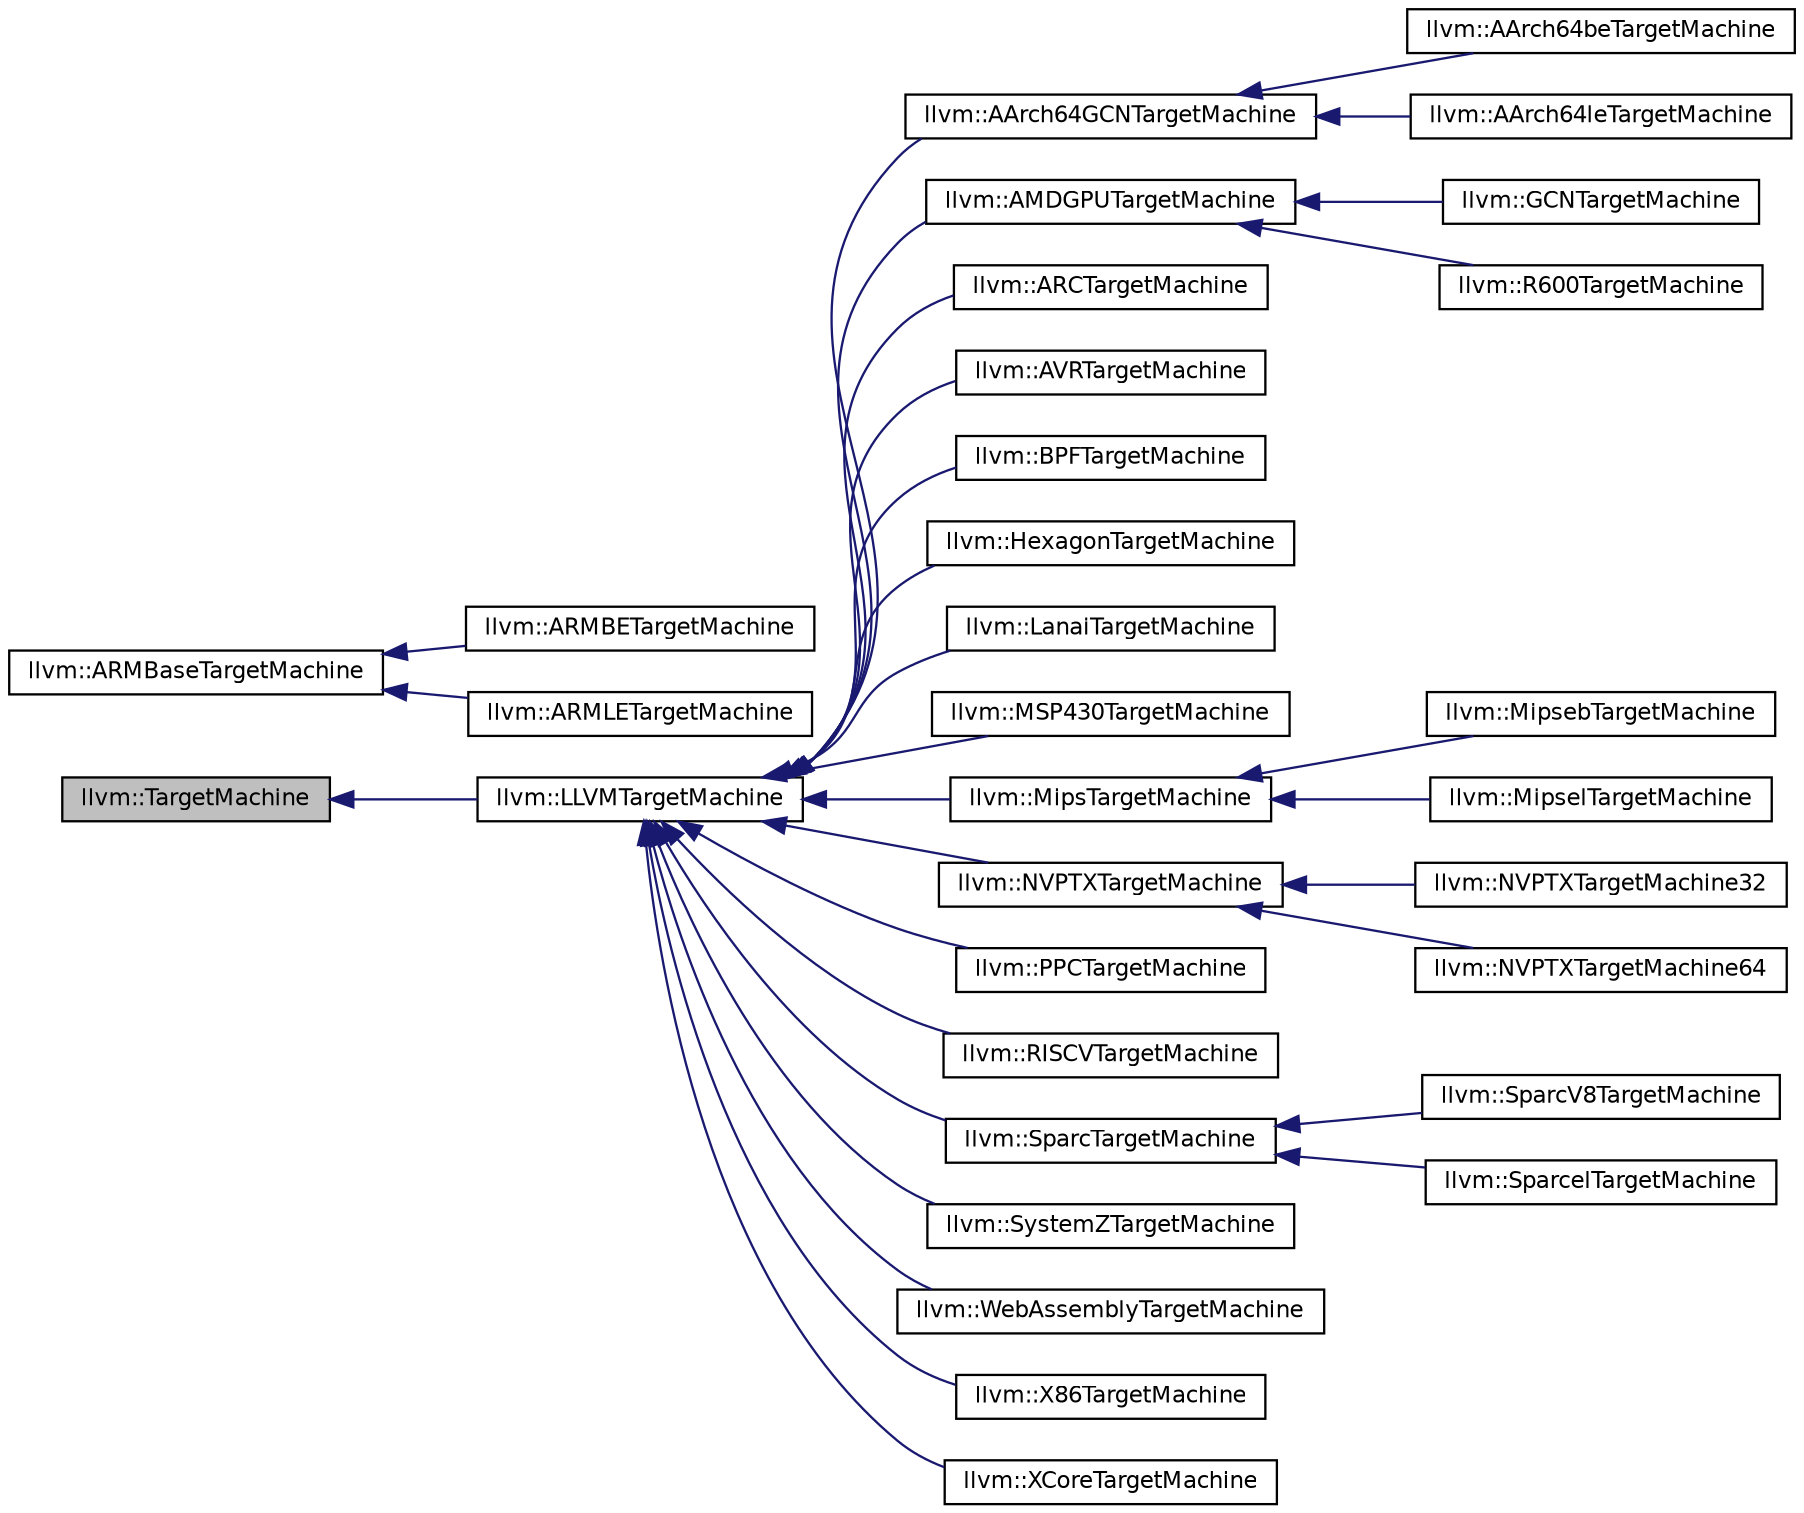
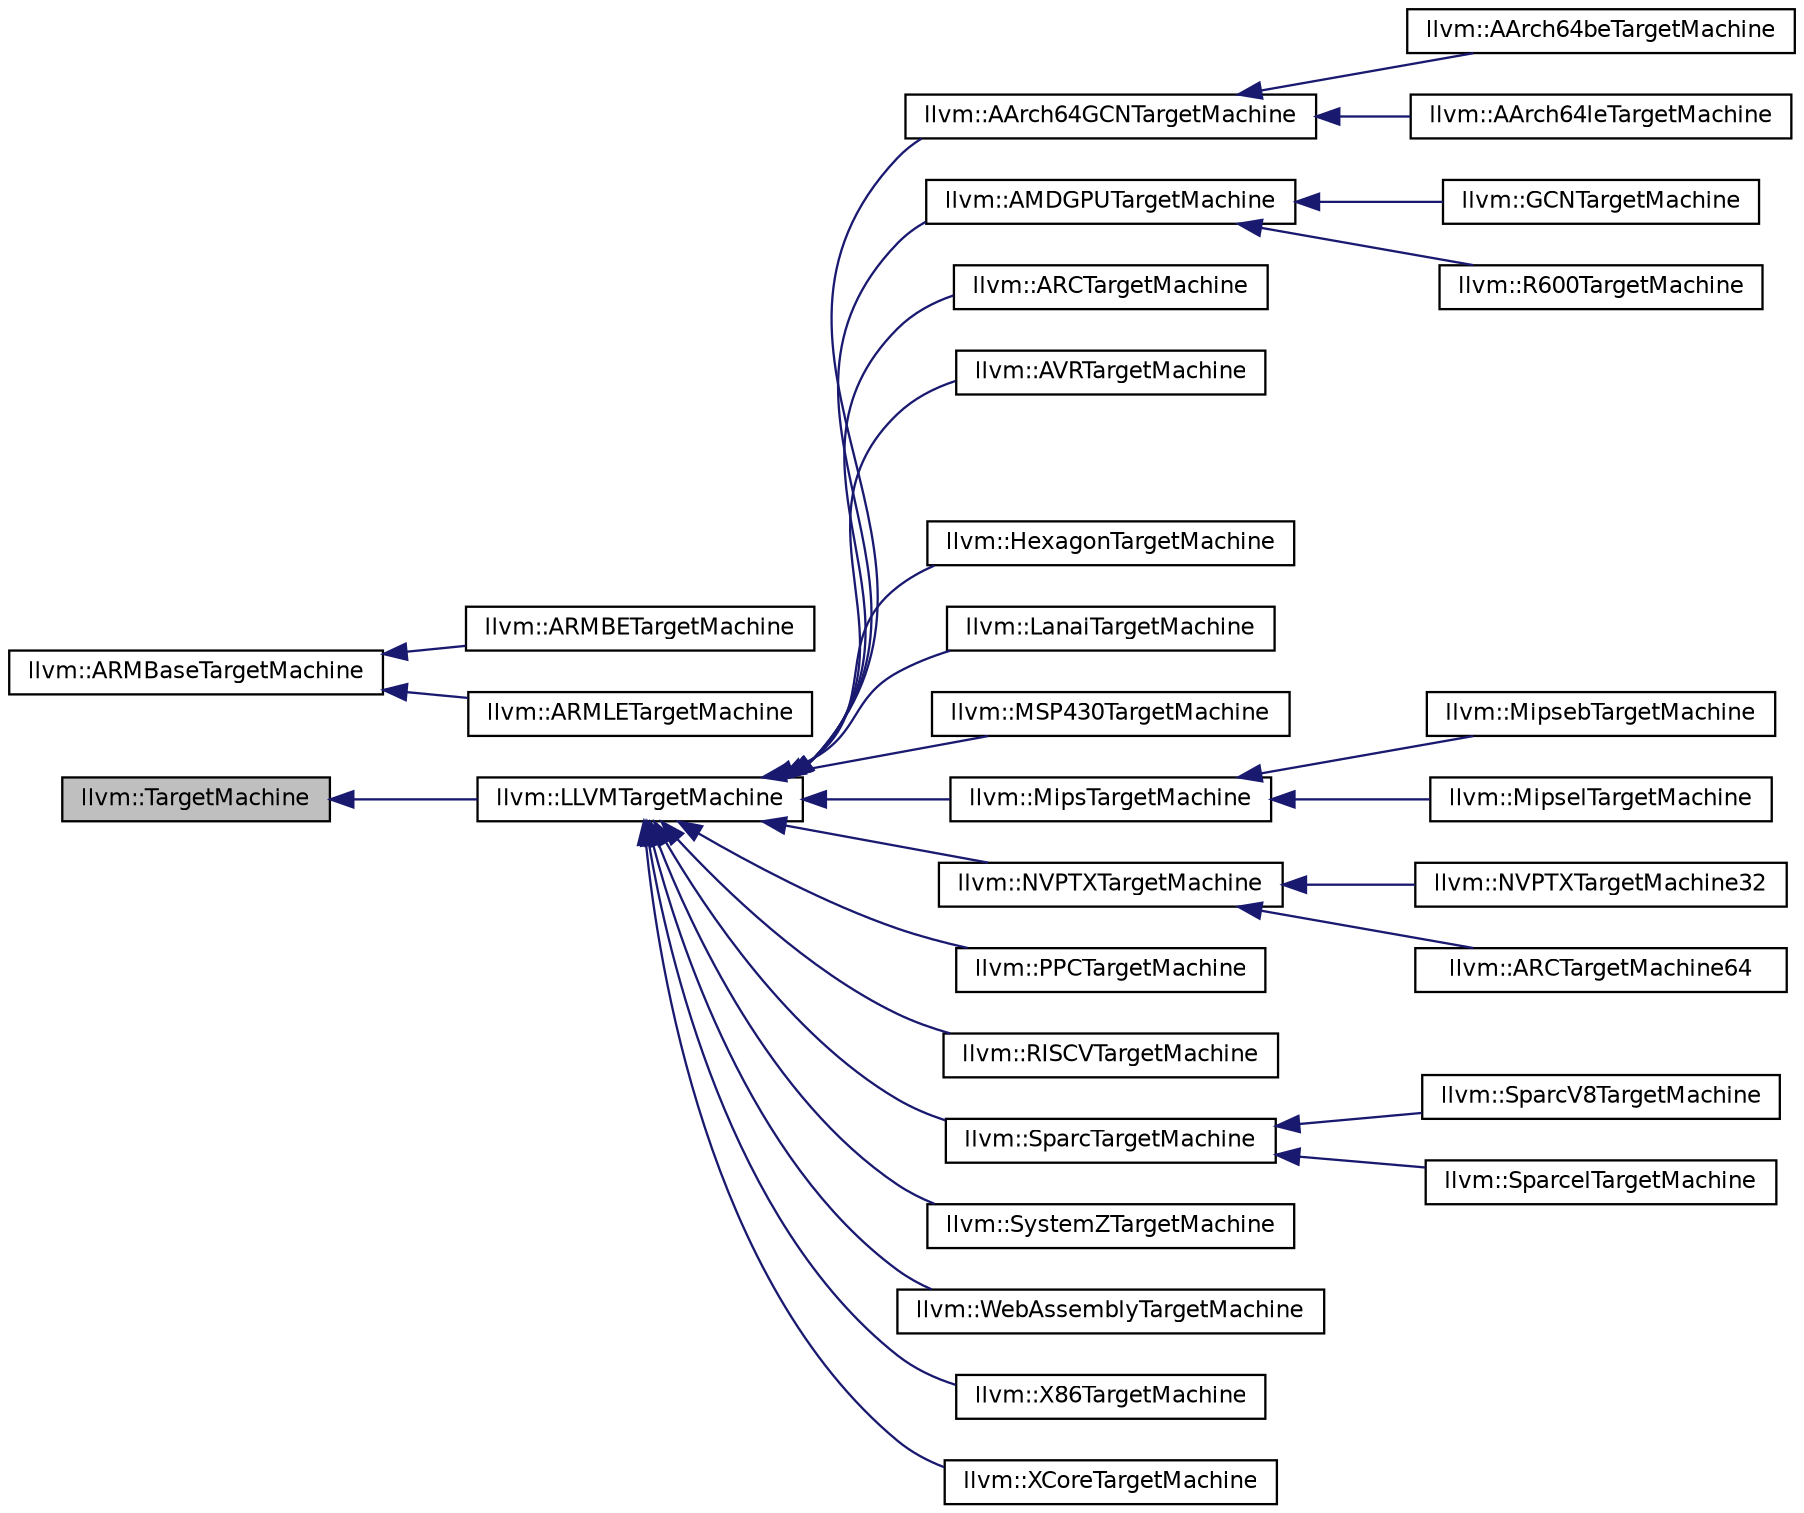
(1111, 458) -> none
(1601, 970) -> (1601, 970)
